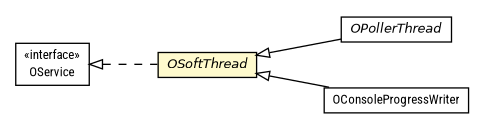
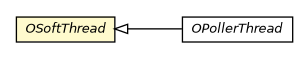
(52, 64) -> none
(396, 100) -> none
